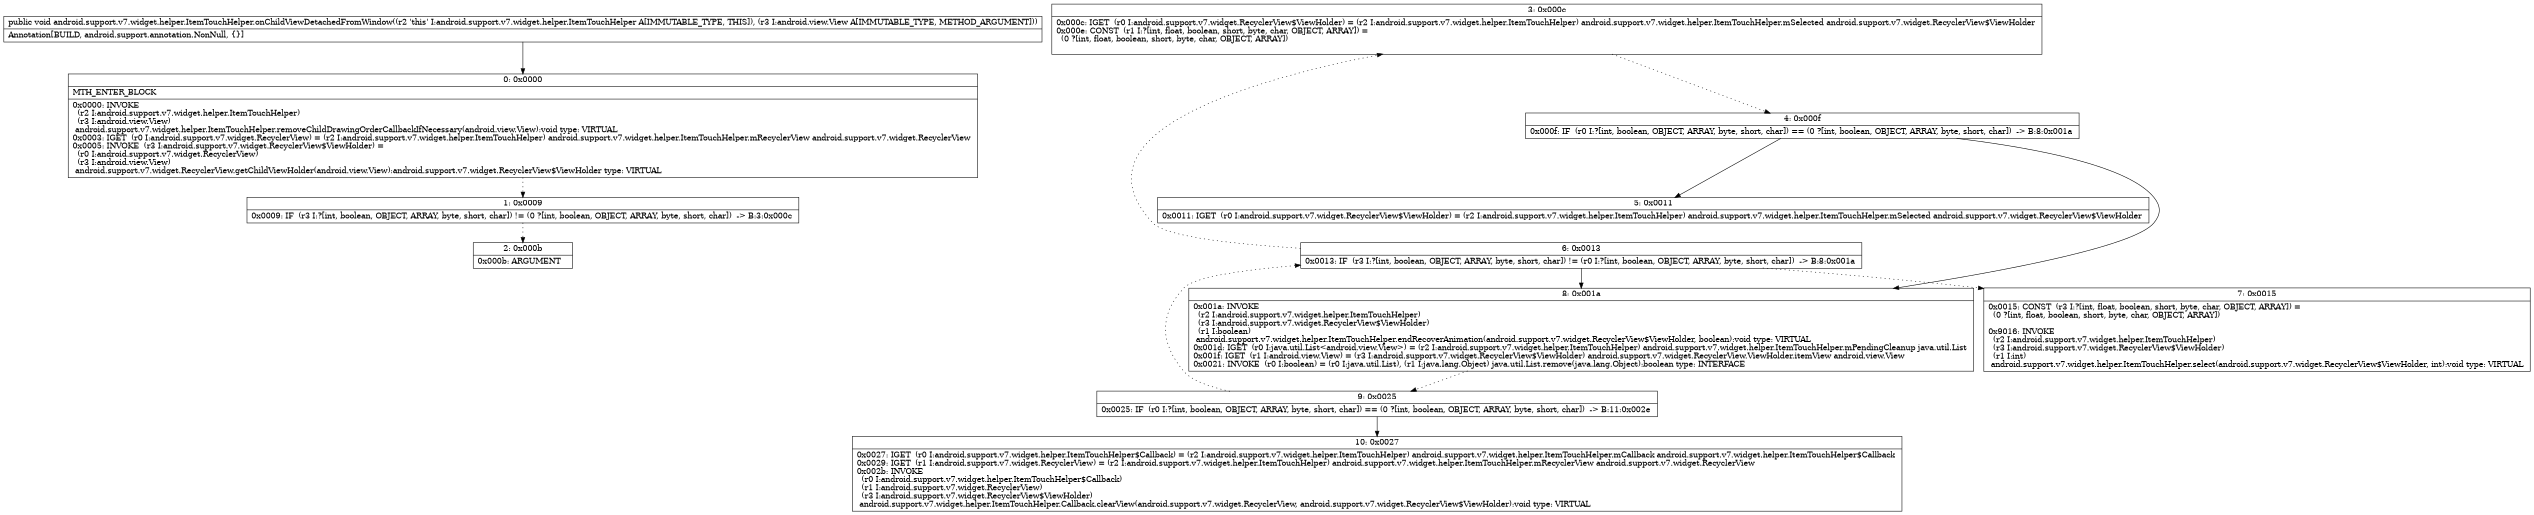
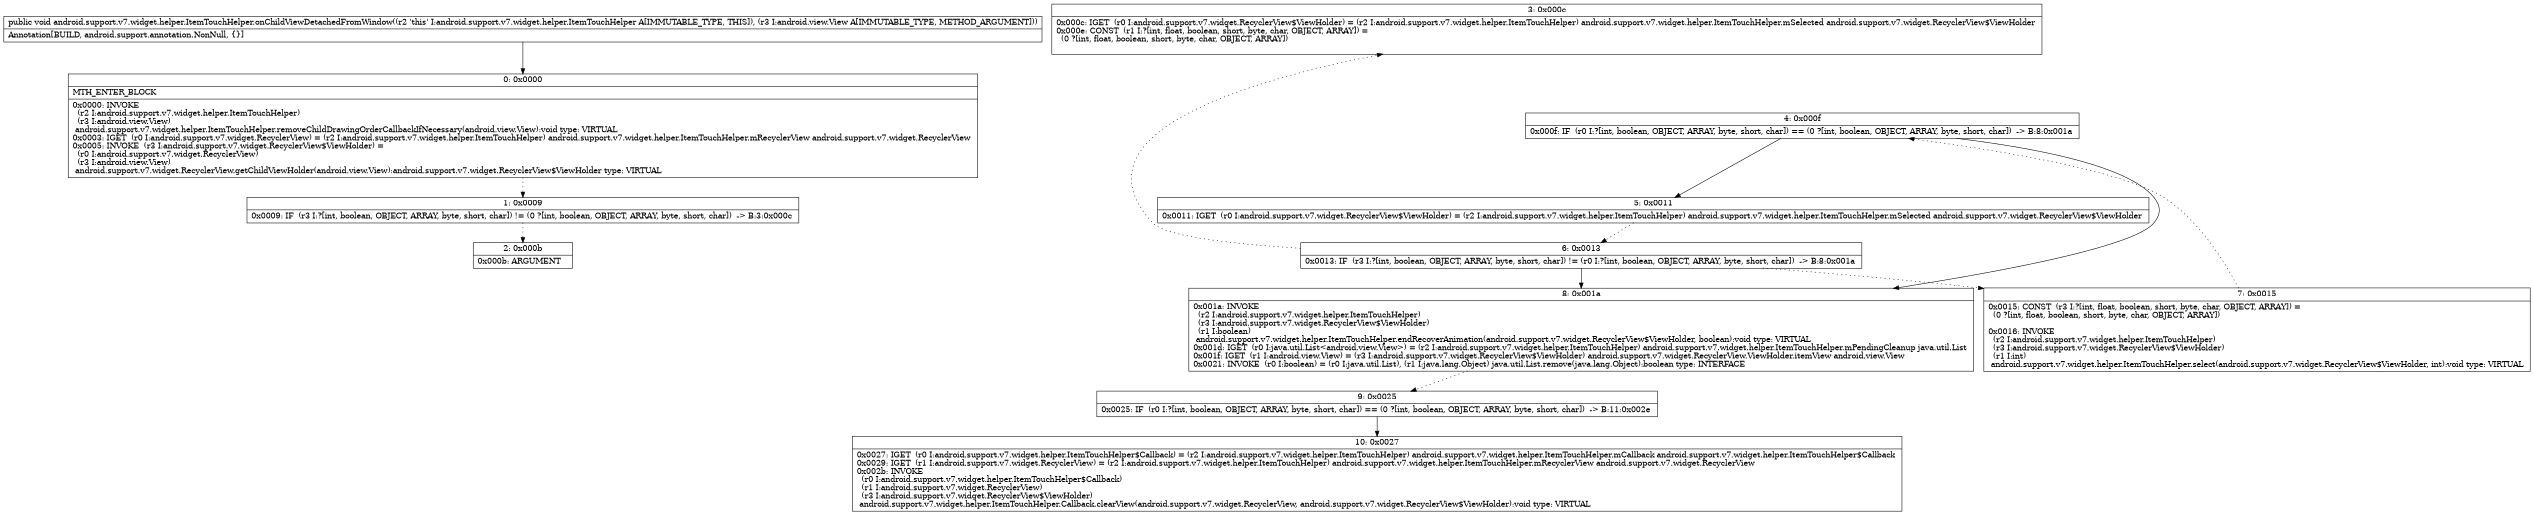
(1688, 83) -> (2099, 173)
(1175, 300) -> (1620, 231)
(2024, 332) -> (2024, 332)
